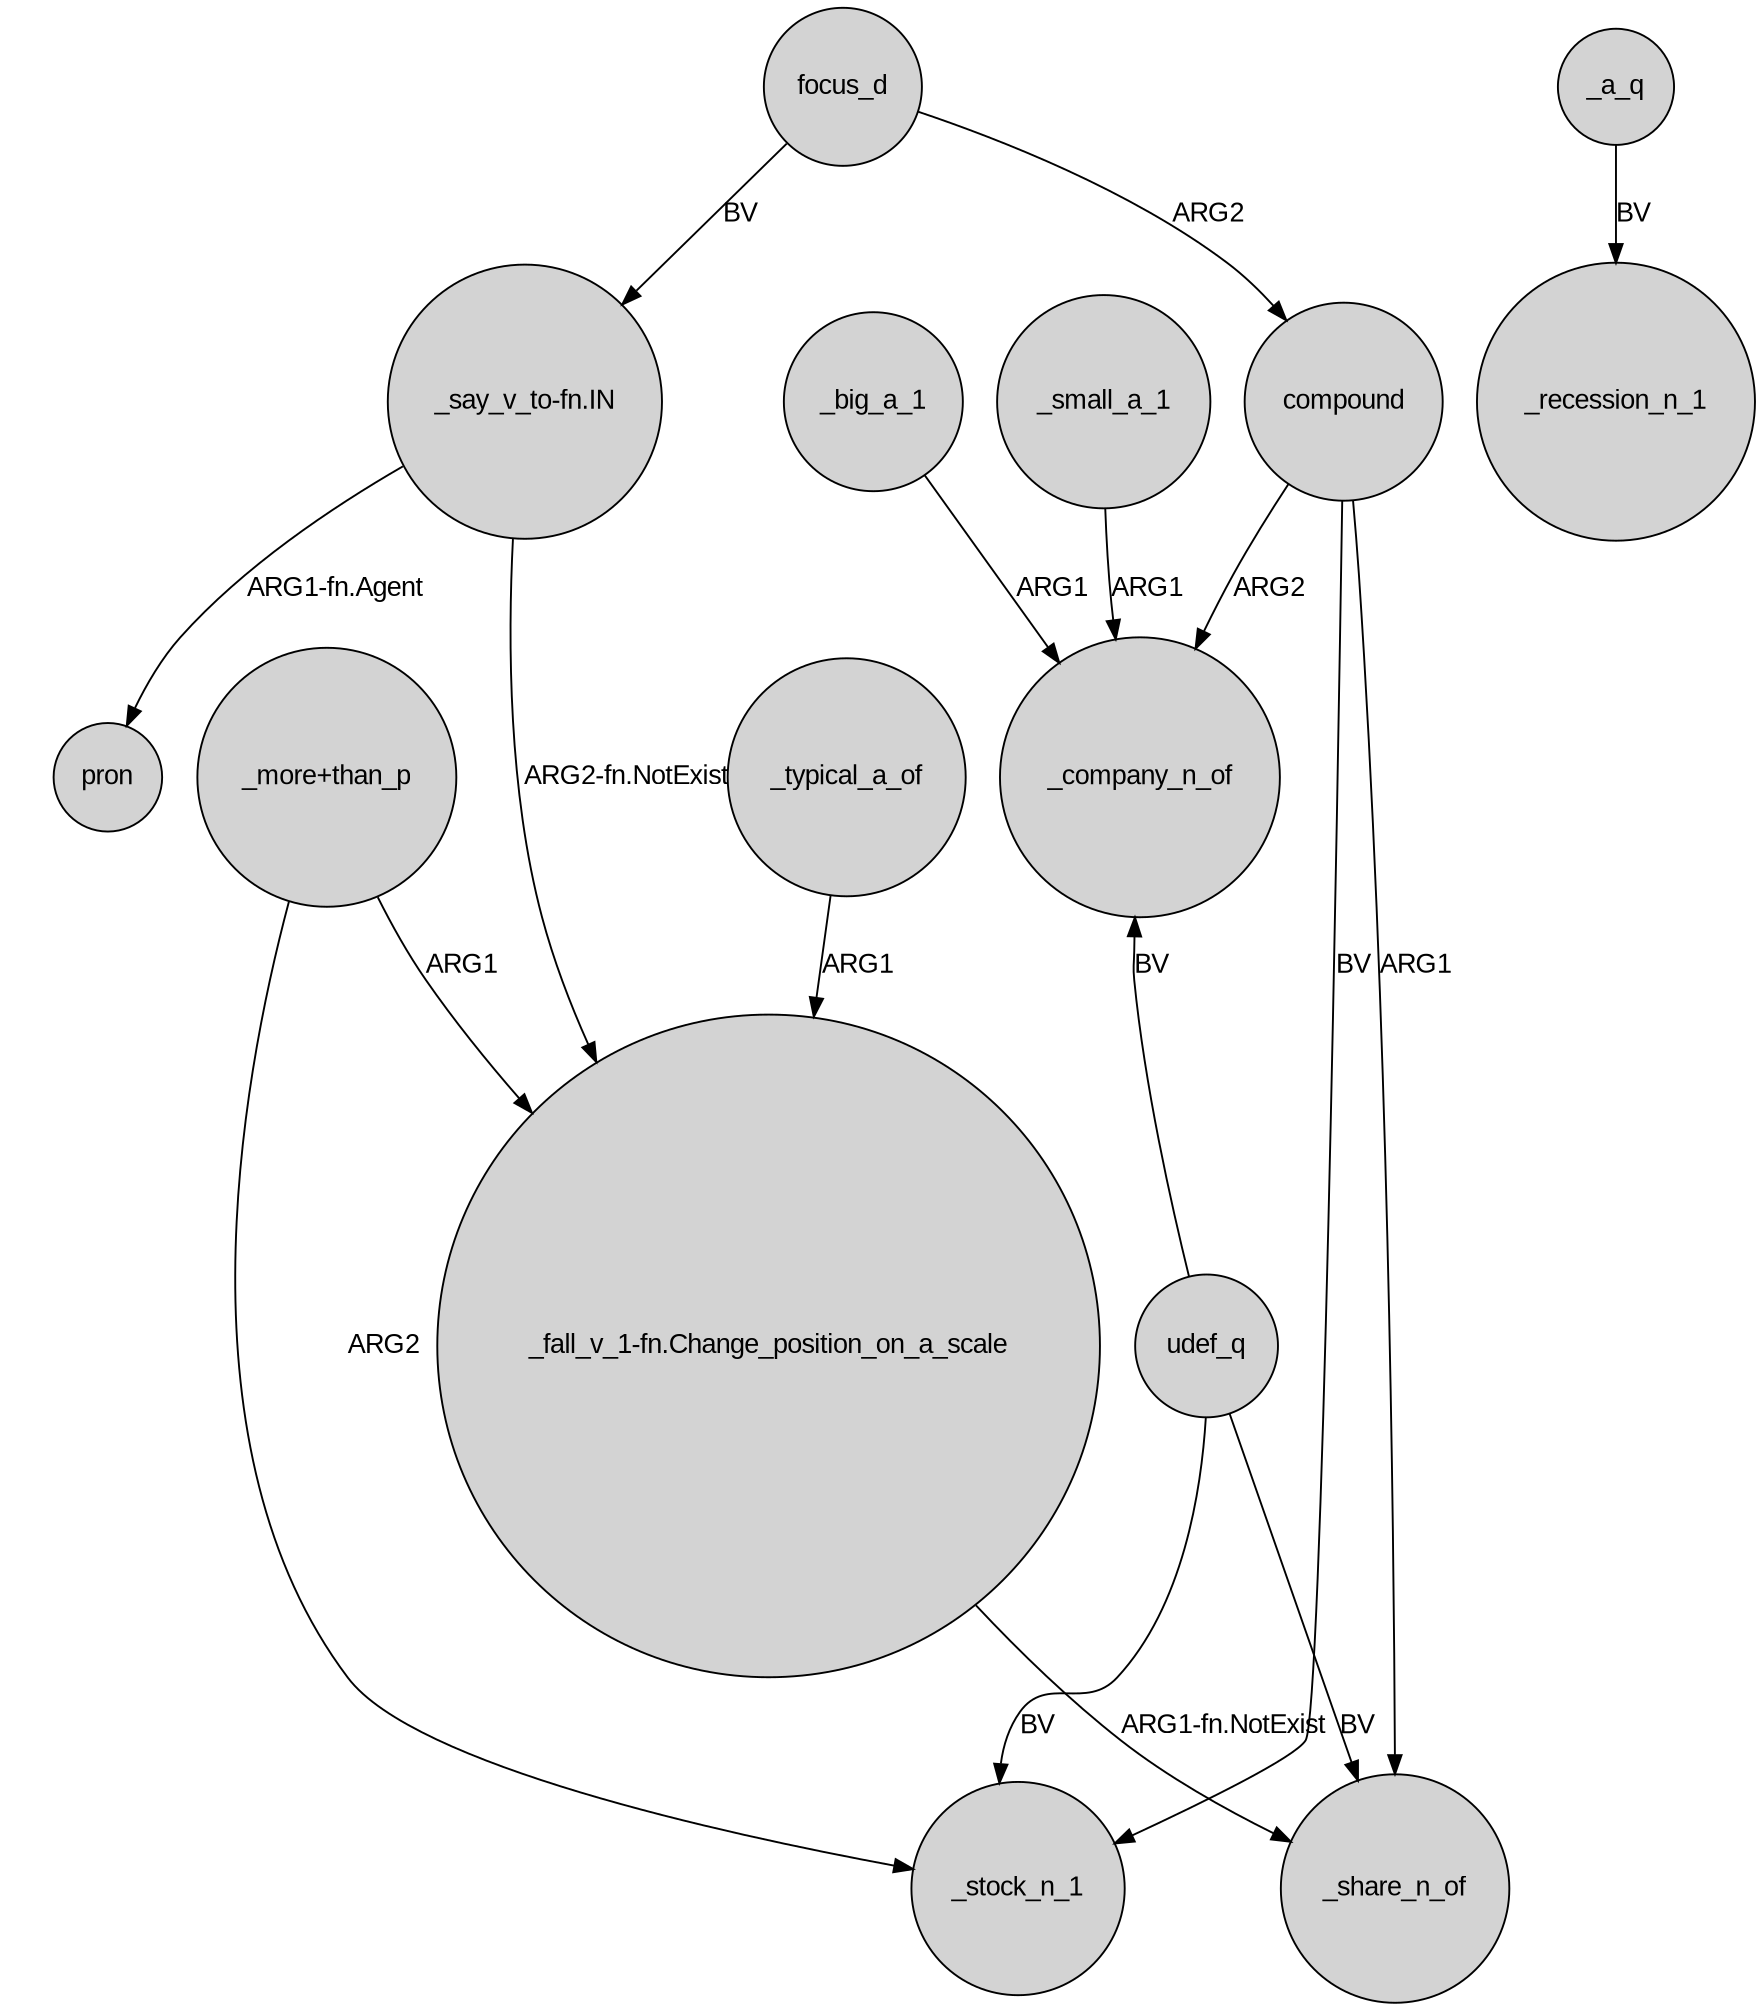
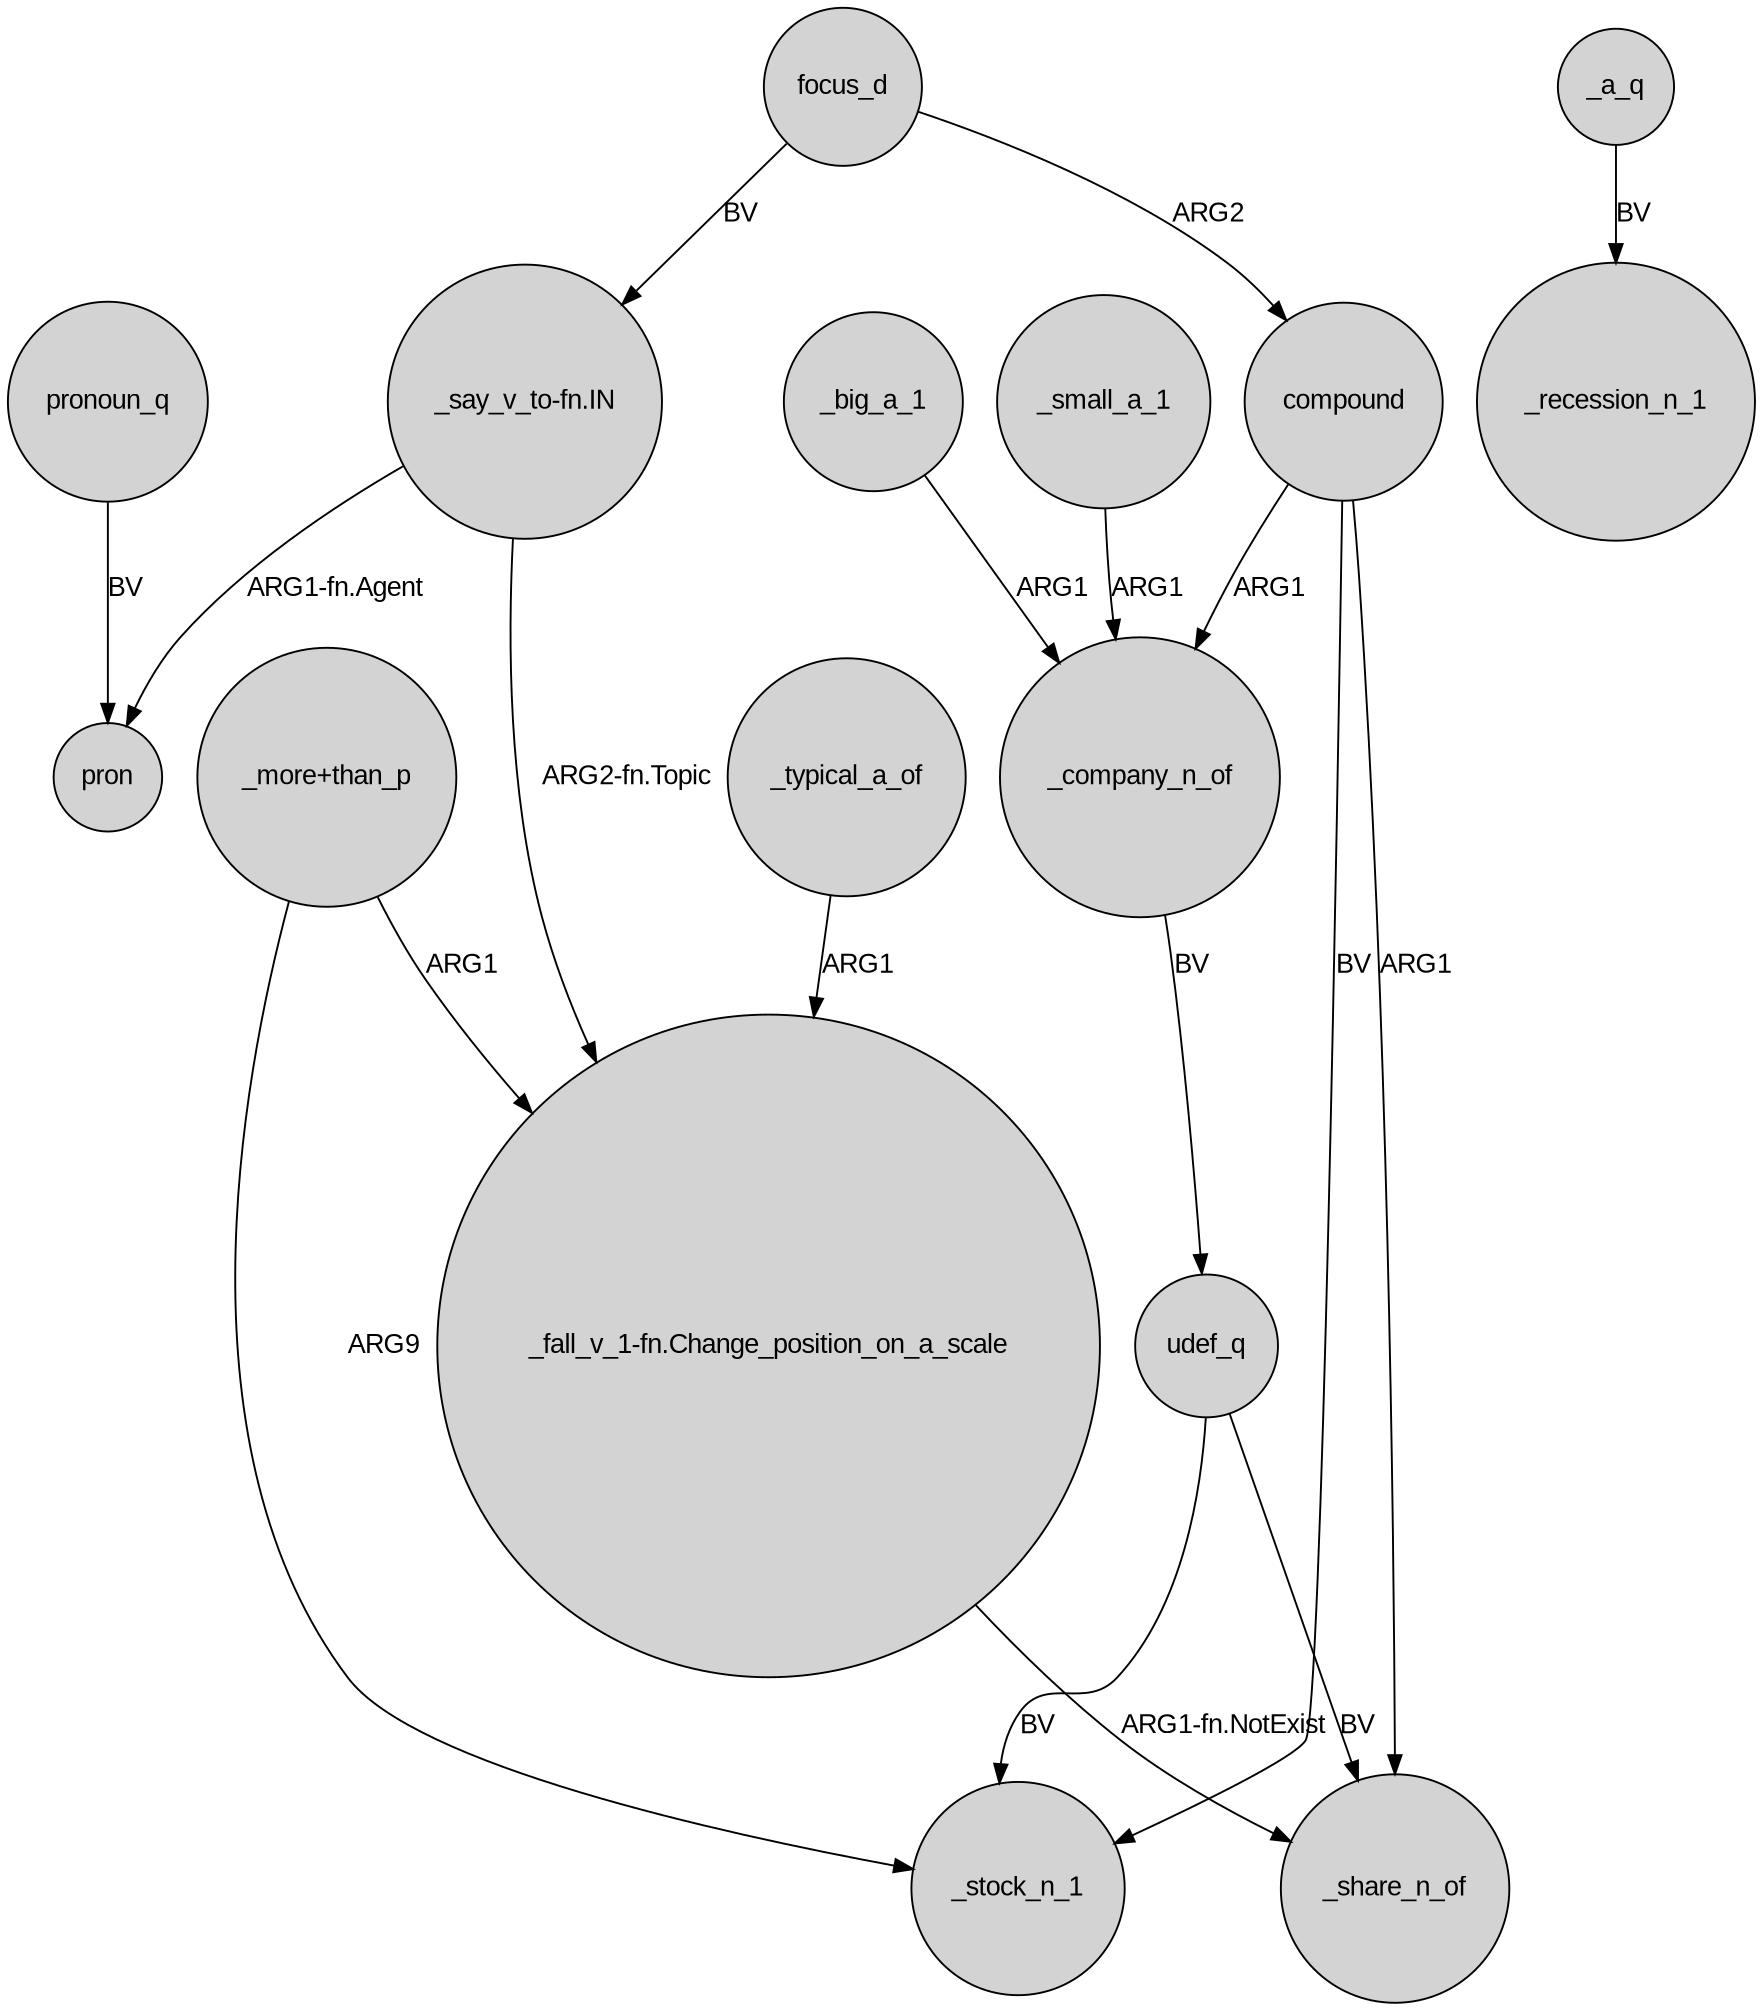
none -> (108, 402)
(1269, 589) -> (1269, 589)
(627, 777) -> (627, 777)
(1153, 1108) -> (1186, 1084)
(384, 1346) -> (384, 1346)
